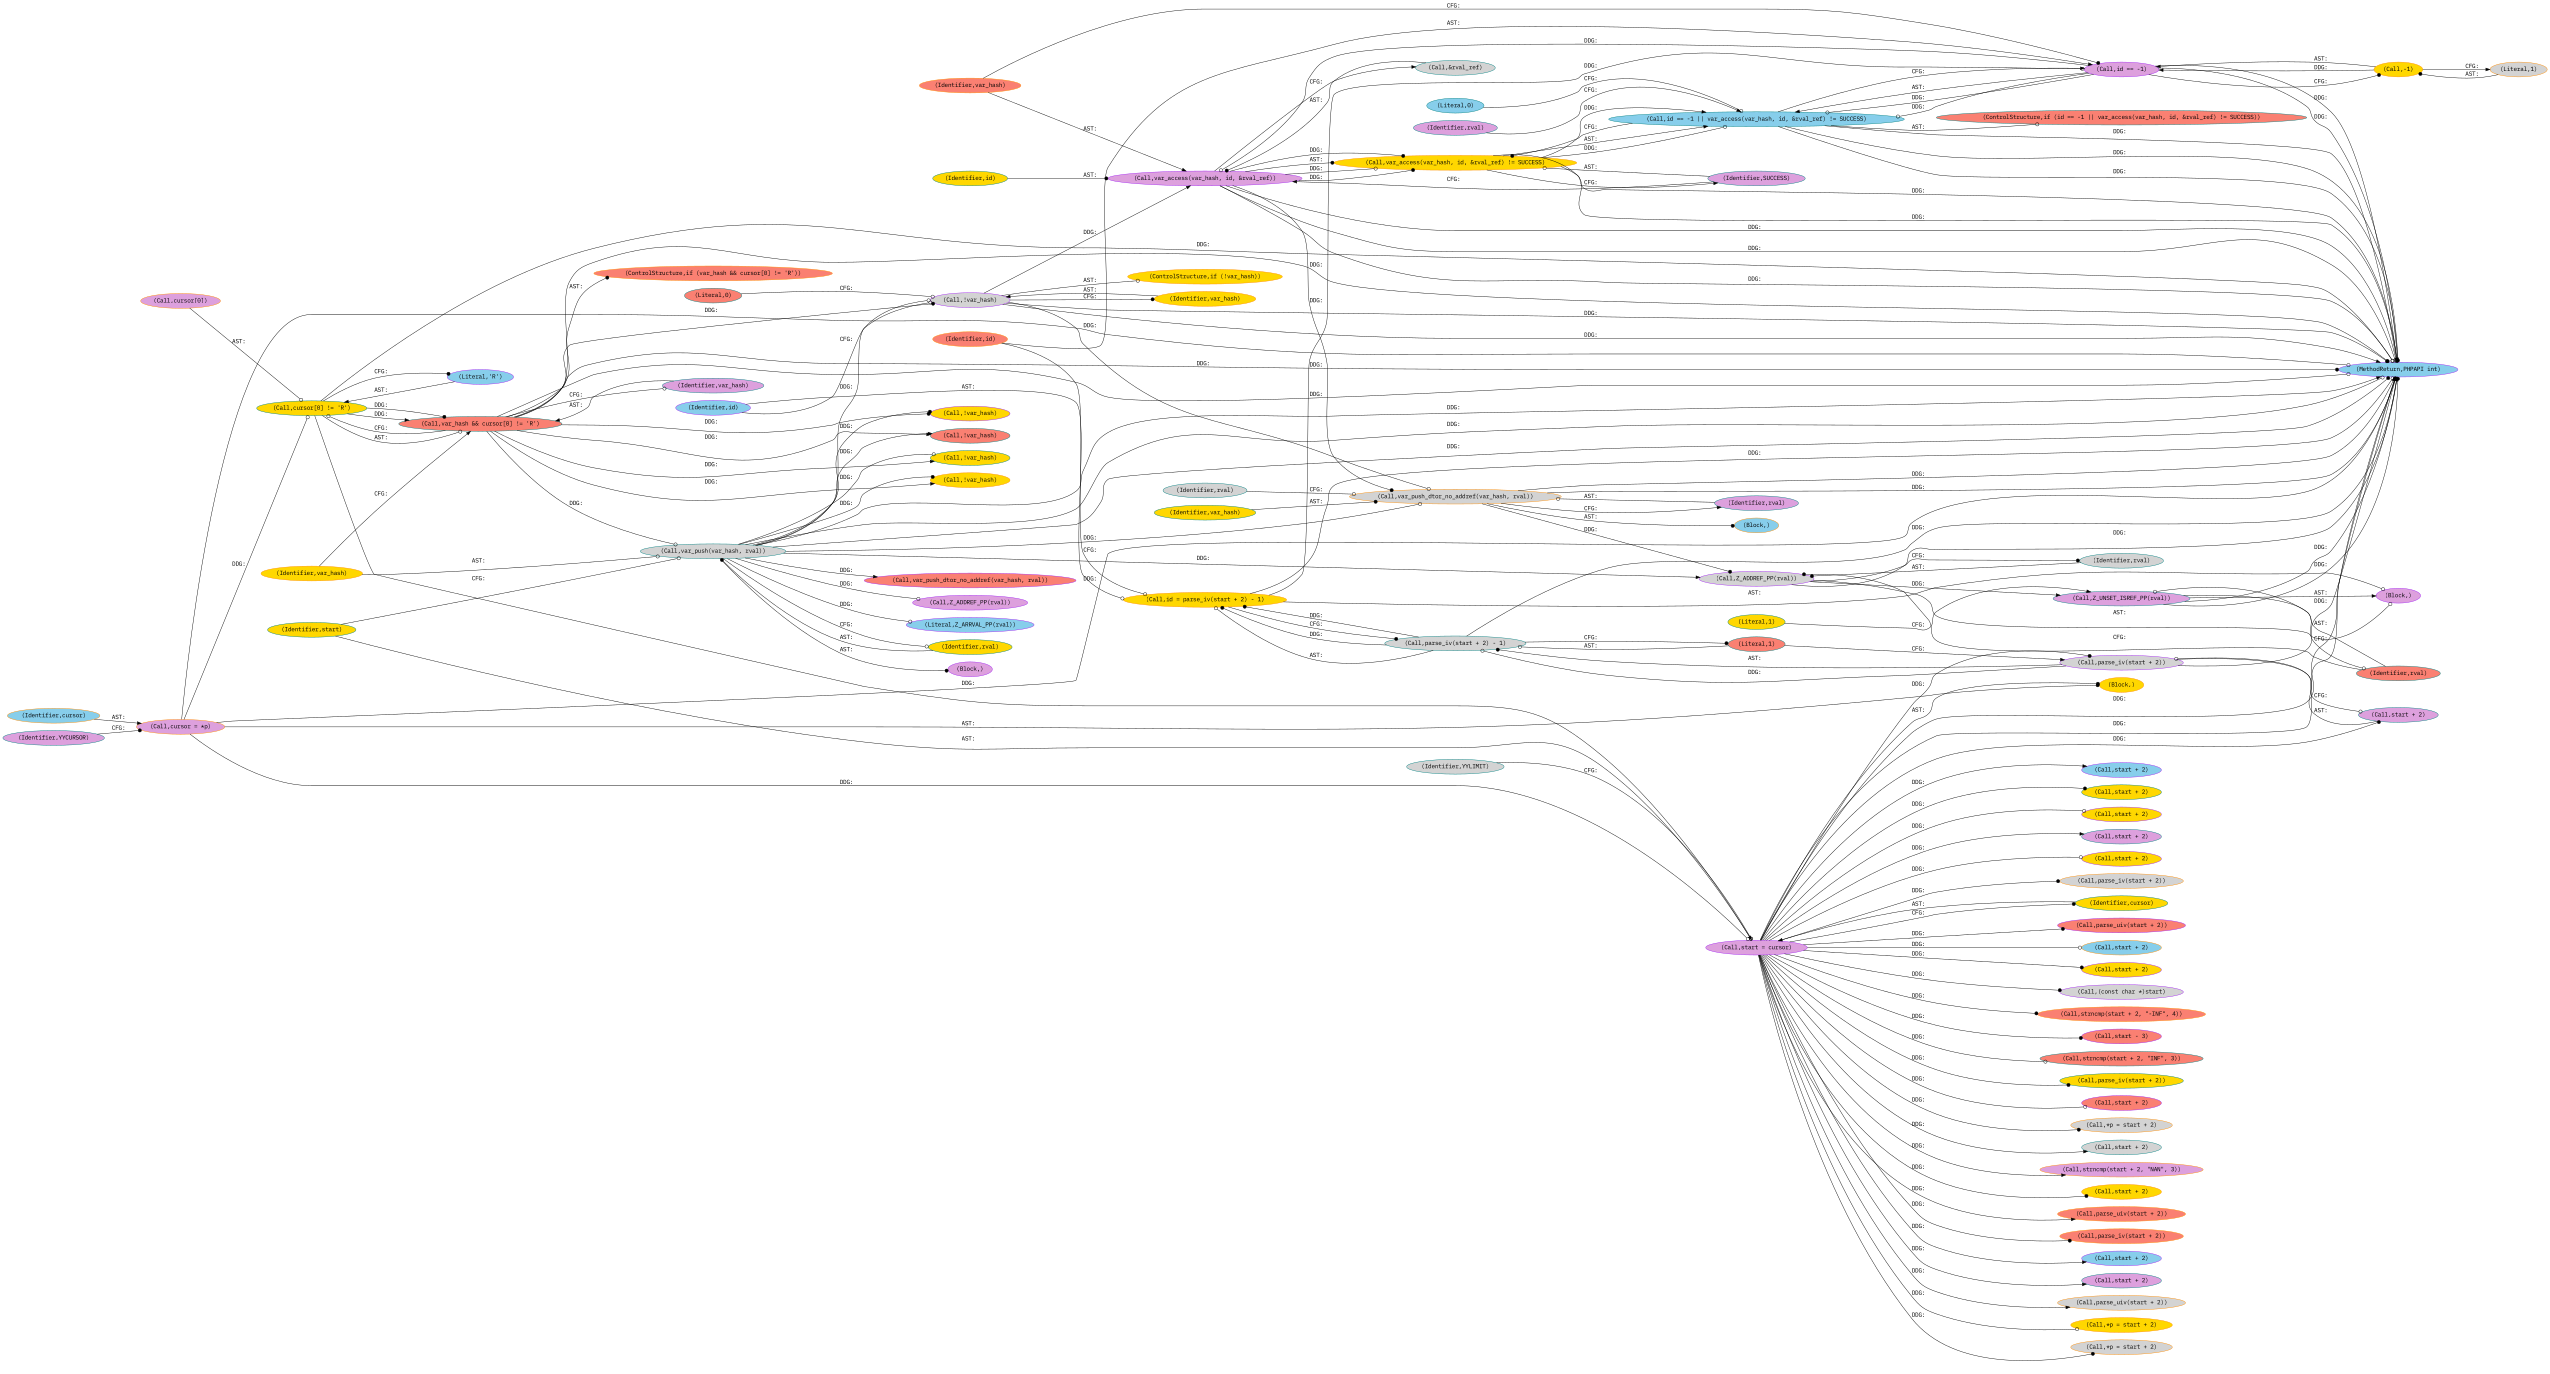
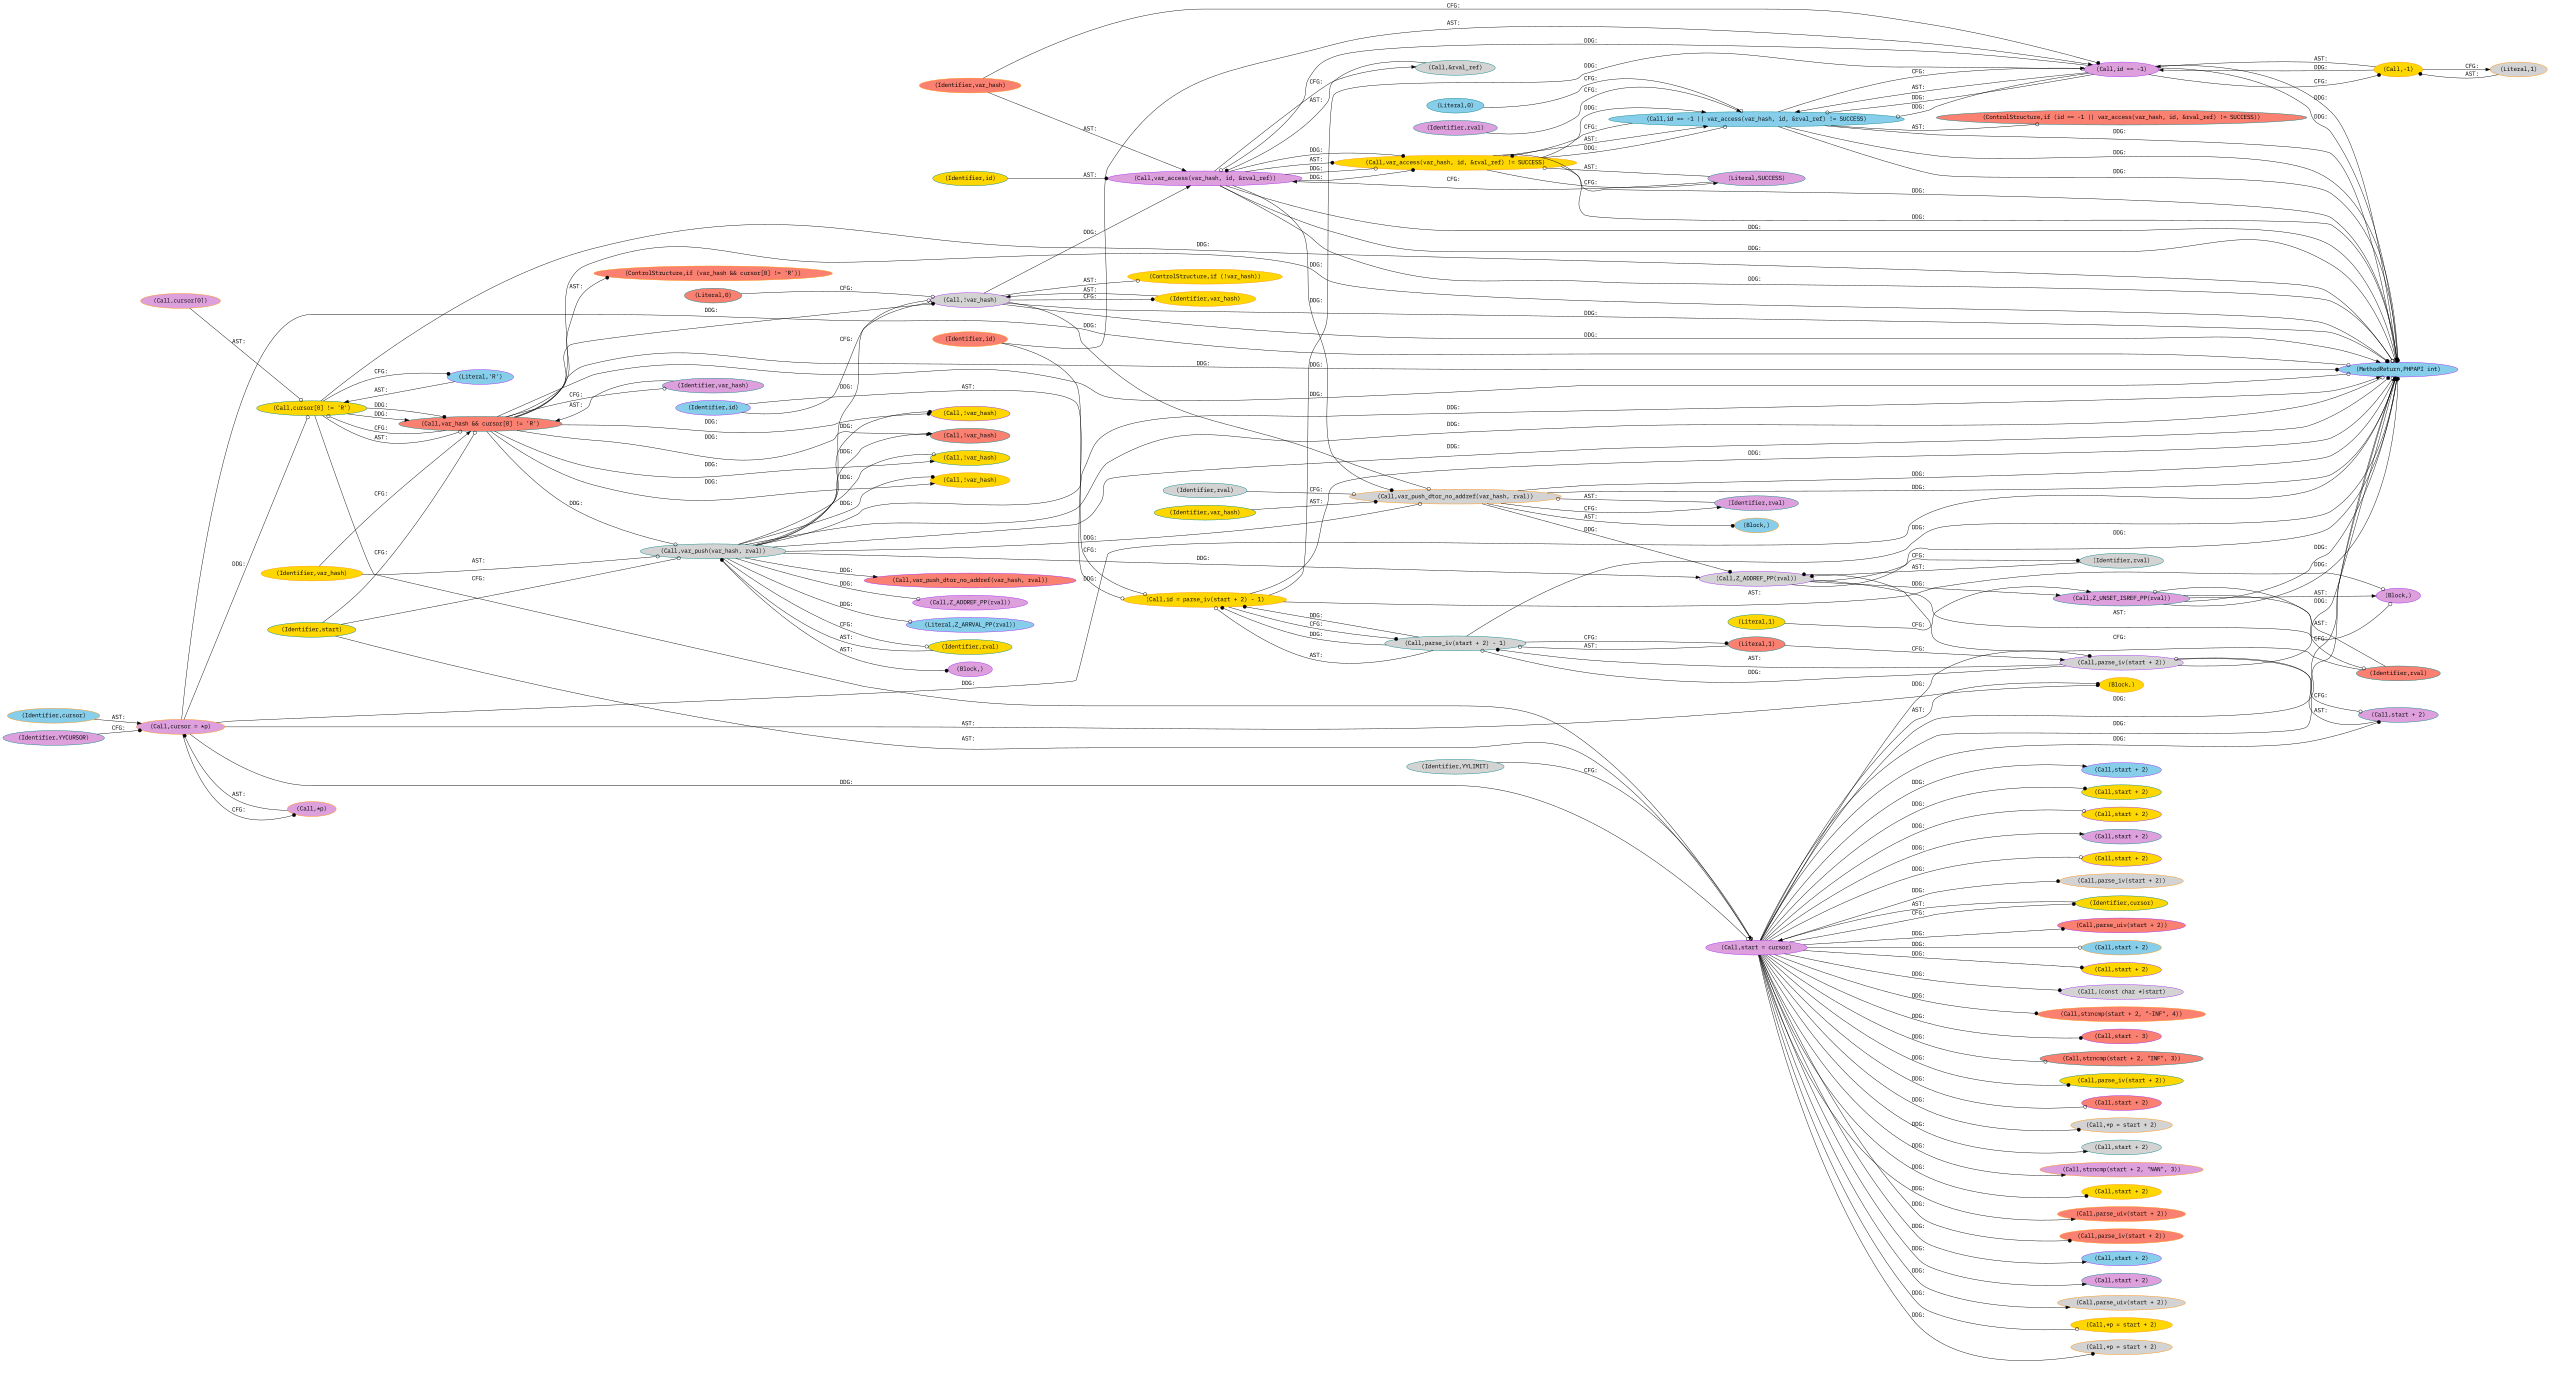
(1757, 178) -> (1757, 178)
none -> (407, 536)
none -> (312, 809)
